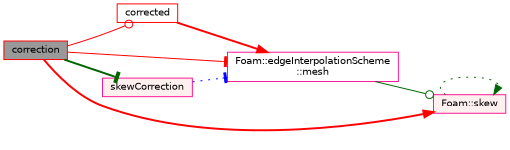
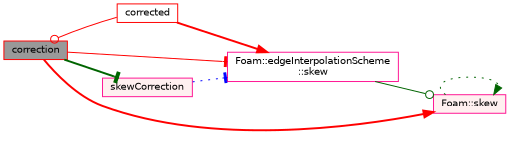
(97, 37) -> (87, 27)
(313, 67) -> (313, 67)
